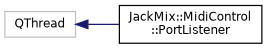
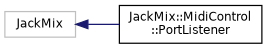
(40, 24) -> (40, 24)
